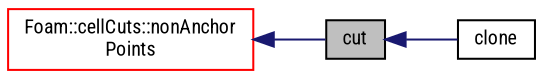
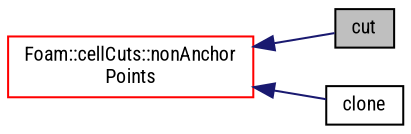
(432, 40) -> (300, 95)
